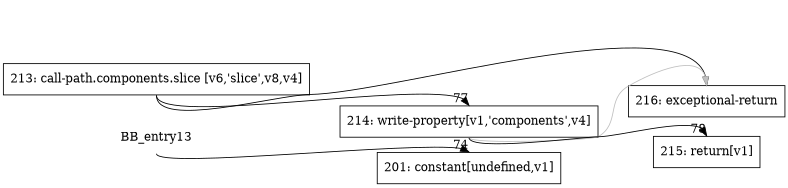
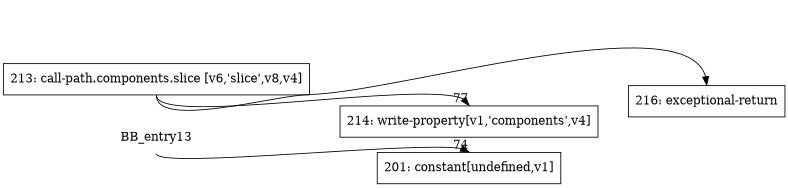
(609, 126) -> none
(707, 152) -> none
